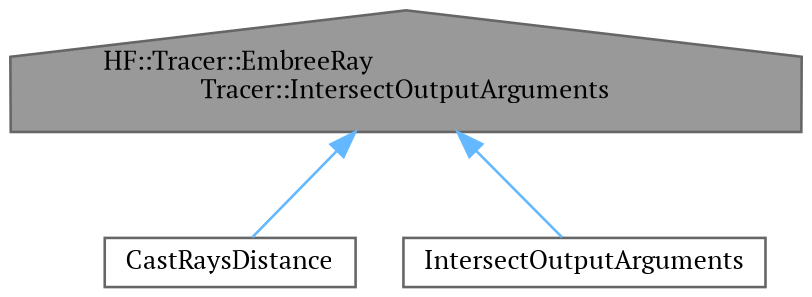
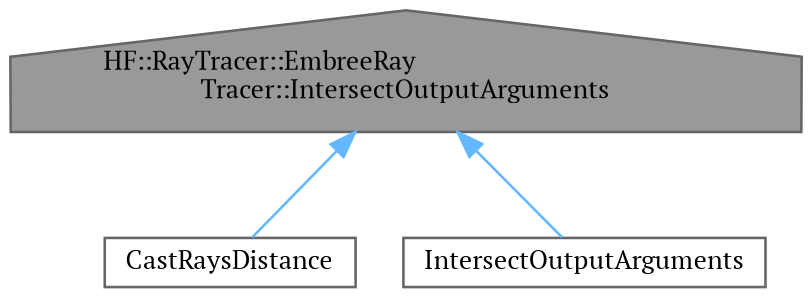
(406, 78) -> (406, 78)
